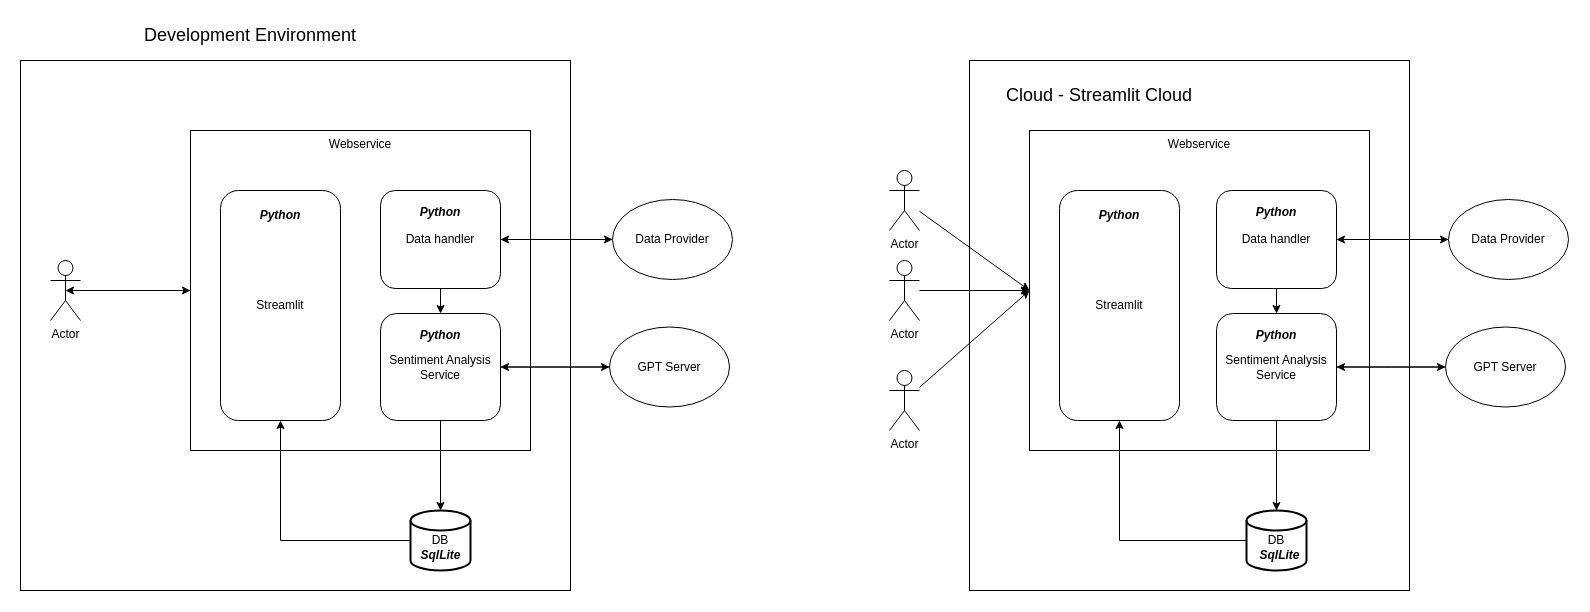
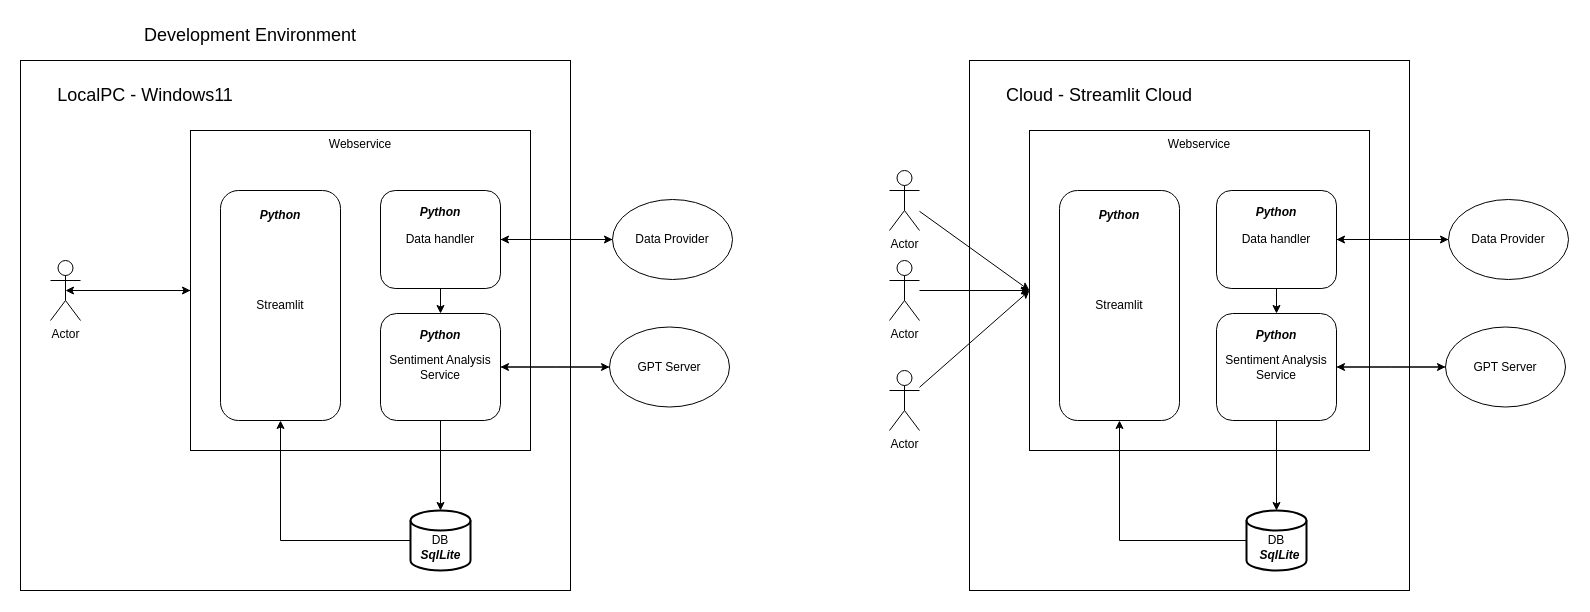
none -> (146, 96)
